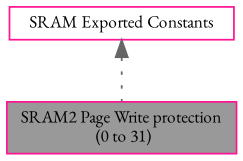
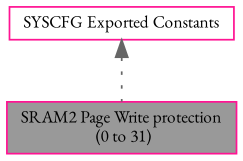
(122, 23) -> (122, 23)
